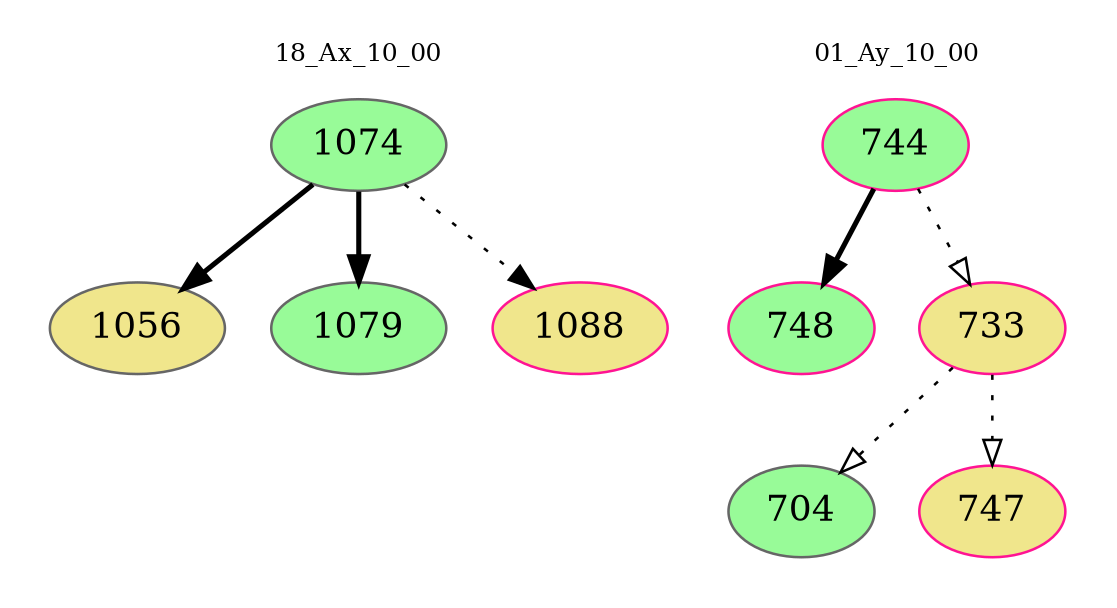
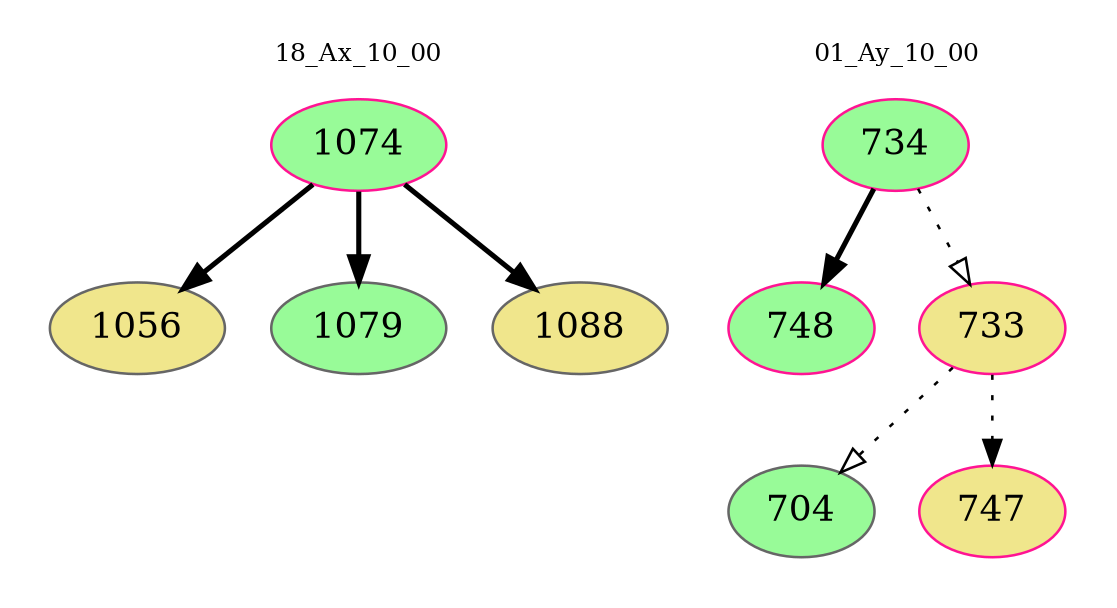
(359, 145) -> (359, 145)
(896, 145) -> (896, 145)
(459, 228) -> (459, 228)
(580, 328) -> (580, 328)
(992, 407) -> (992, 407)
